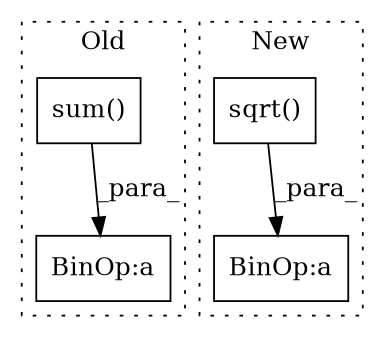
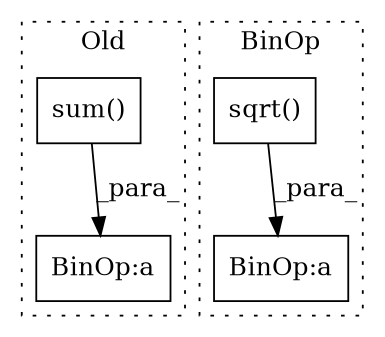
(281, 43) -> (281, 43)
